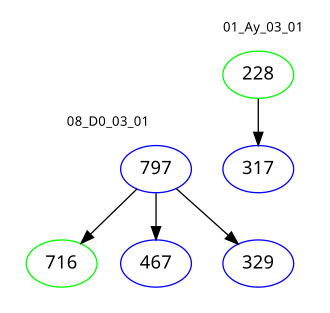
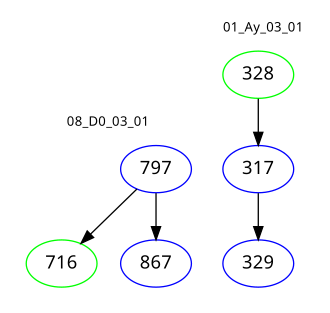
(258, 75) -> (258, 75)
(193, 204) -> (258, 210)
(156, 264) -> (156, 264)
